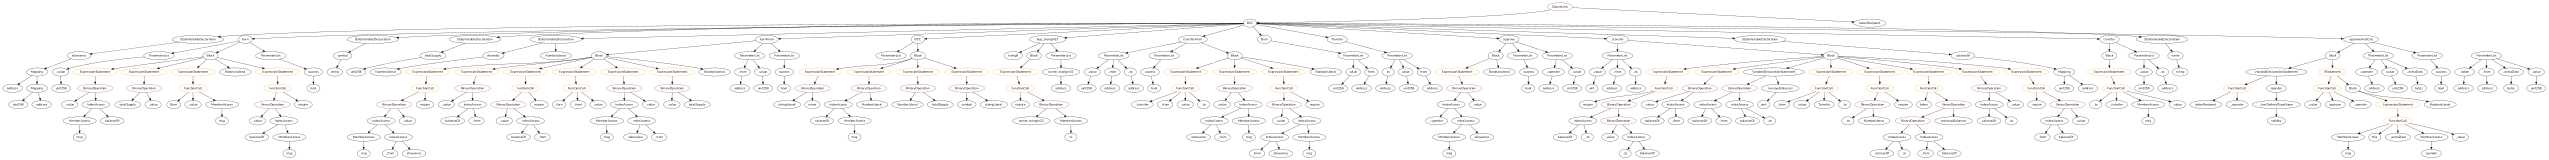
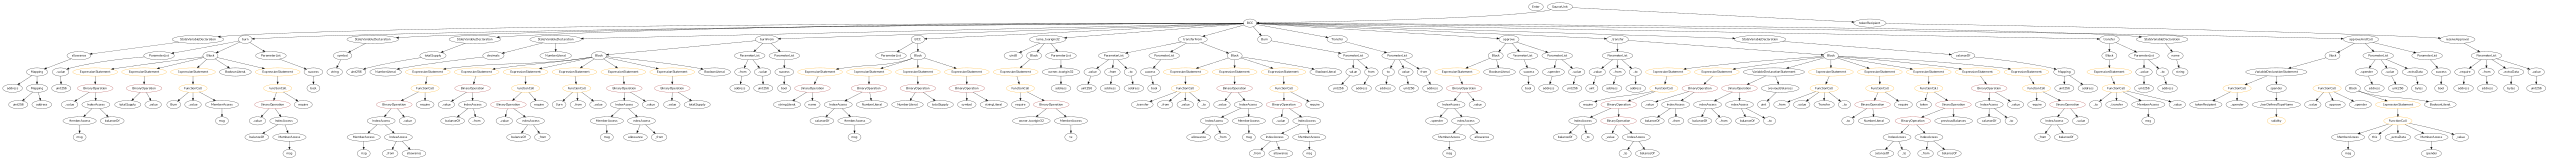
none -> (1536, 7)
(1560, 7) -> (1560, 7)
(1048, 39) -> (1048, 39)
none -> (2457, 39)
(1013, 56) -> (1013, 56)
(2332, 72) -> none
(2465, 72) -> (2465, 72)
(2276, 121) -> (2276, 121)
